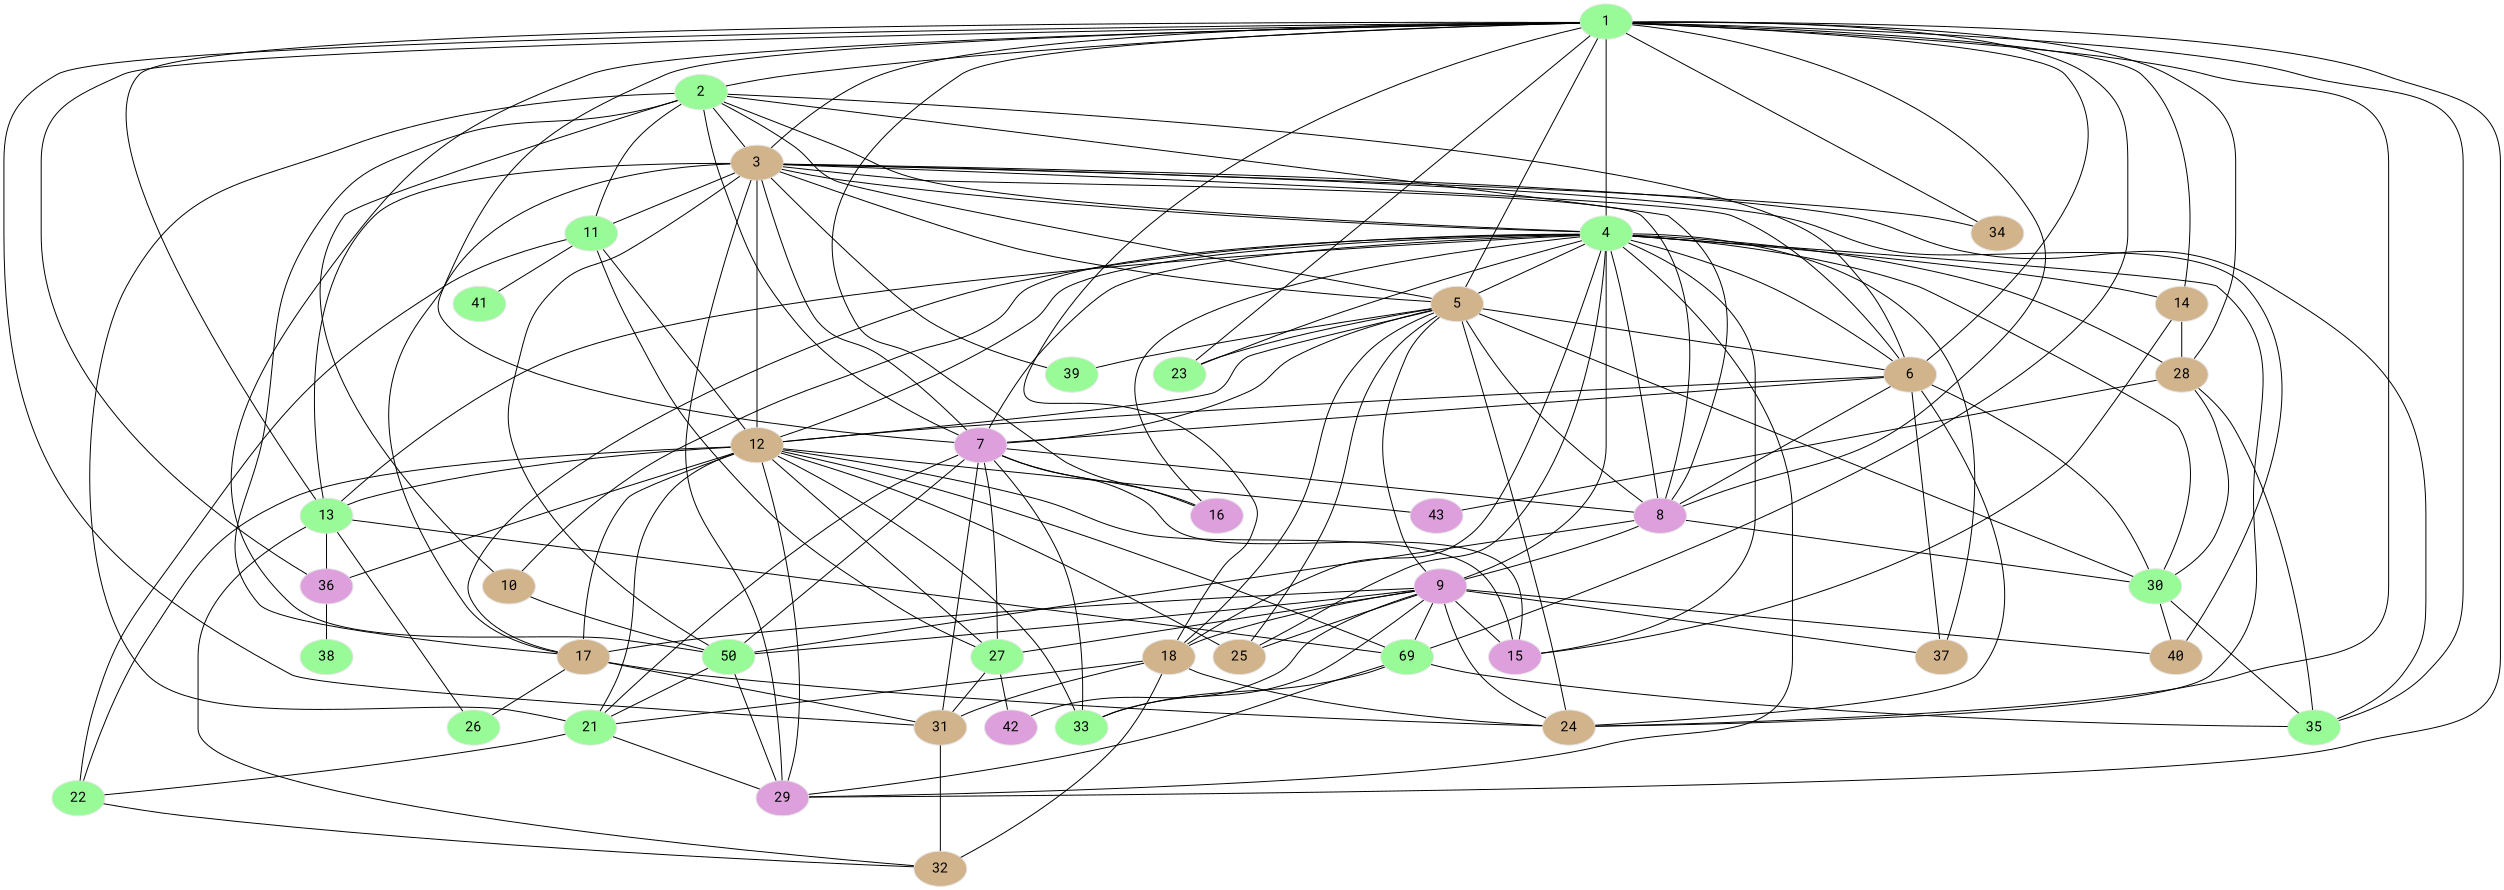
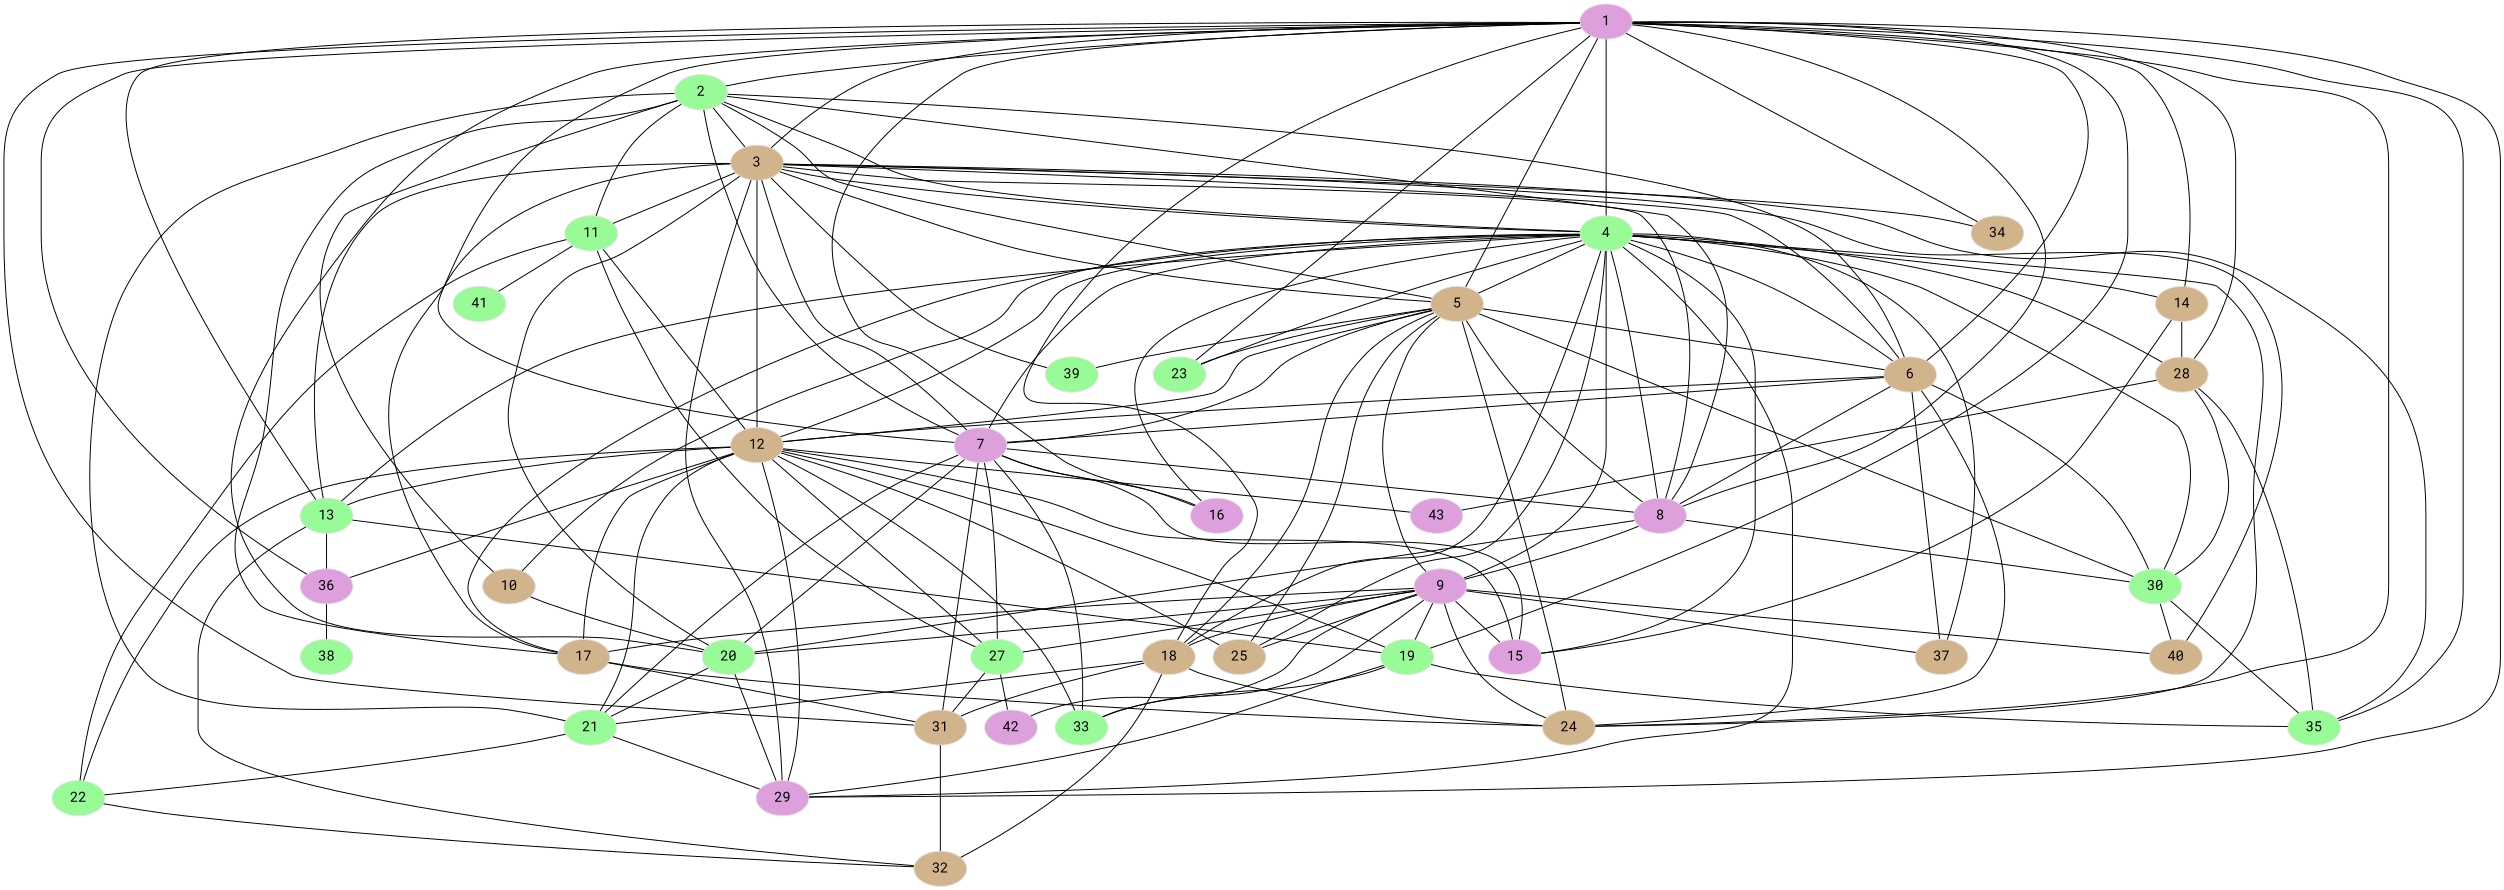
(1606, 22) -> (1606, 22)
(729, 657) -> (729, 657)
(1407, 657) -> (1407, 657)
(474, 728) -> none
